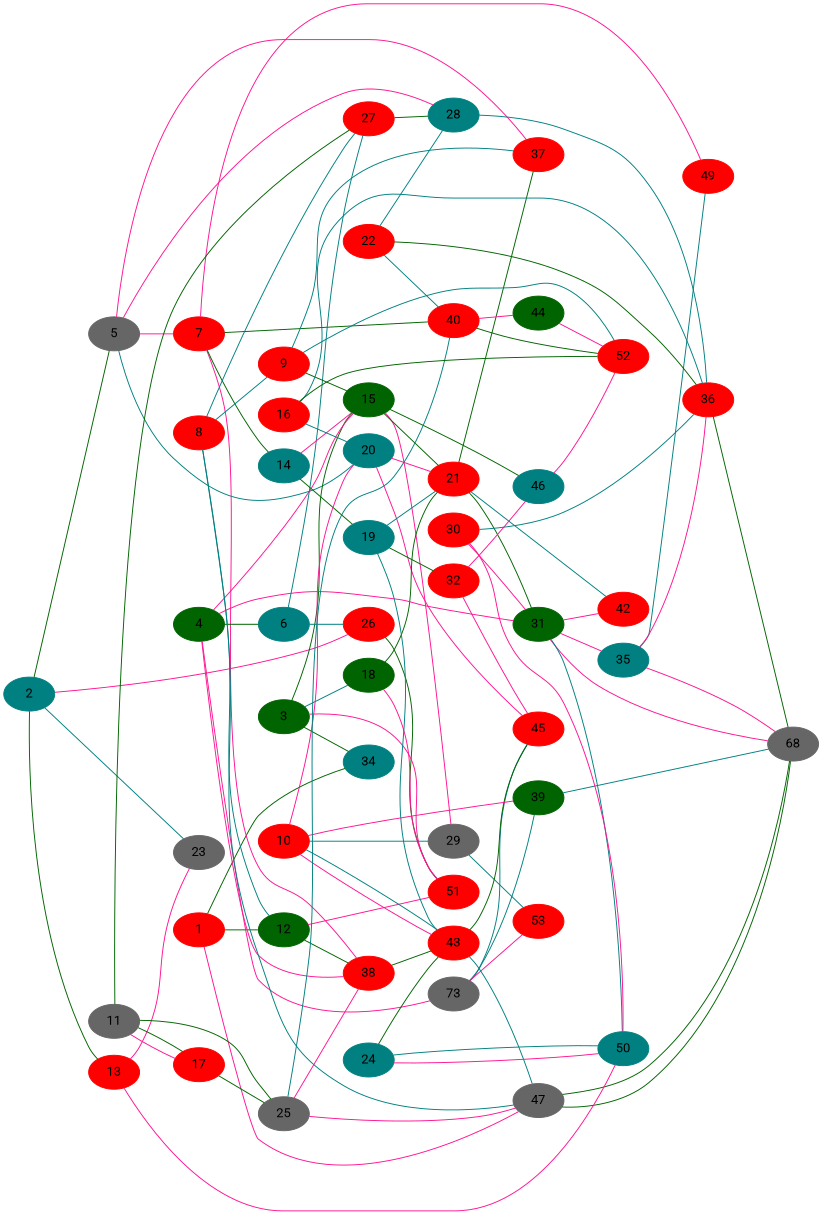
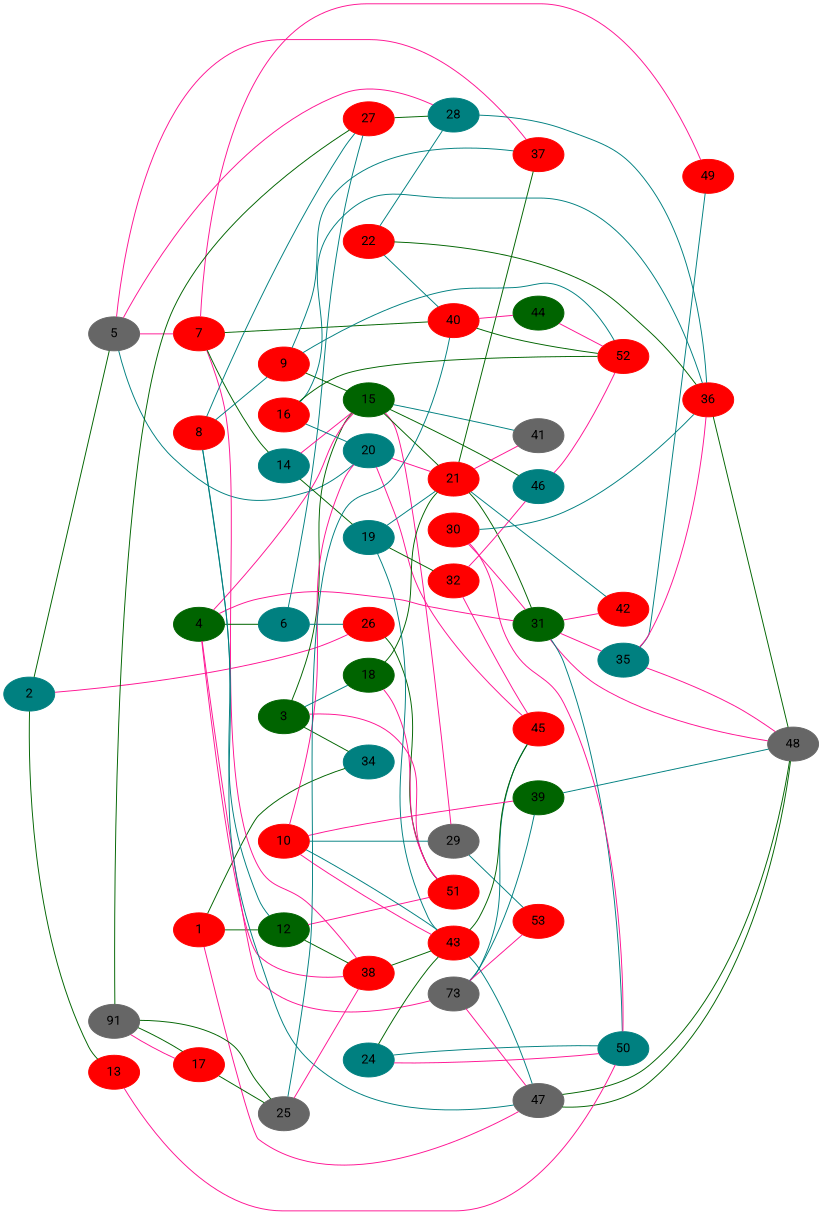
none -> (538, 436)
(793, 744) -> (793, 744)
(199, 853) -> none
(114, 1021) -> (114, 1021)
(413, 1121) -> (491, 1041)
